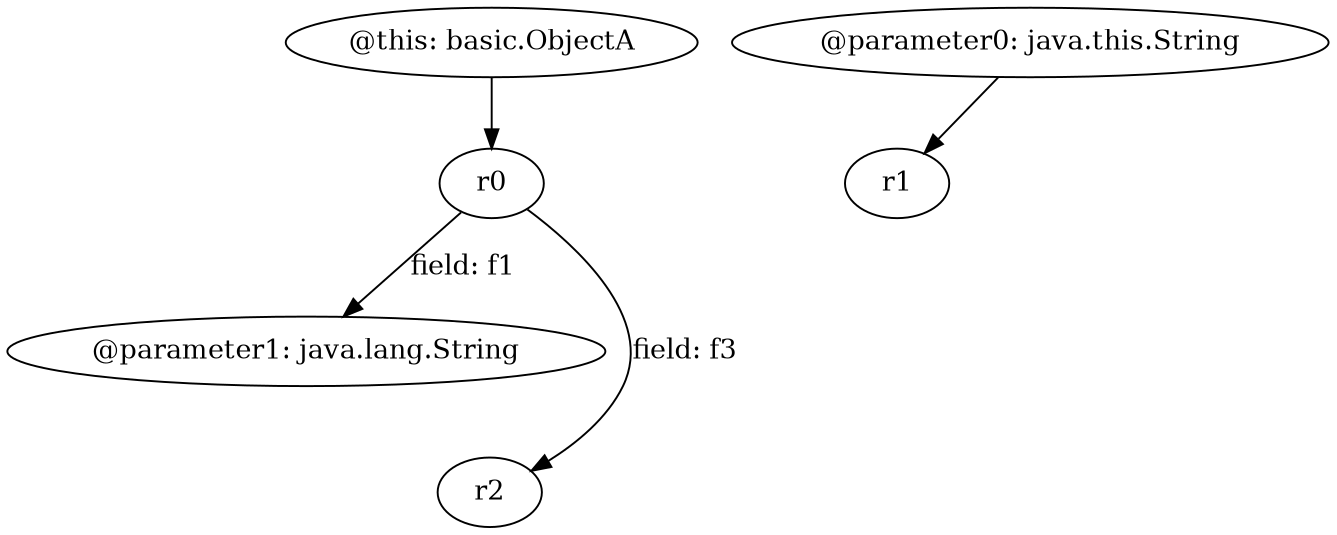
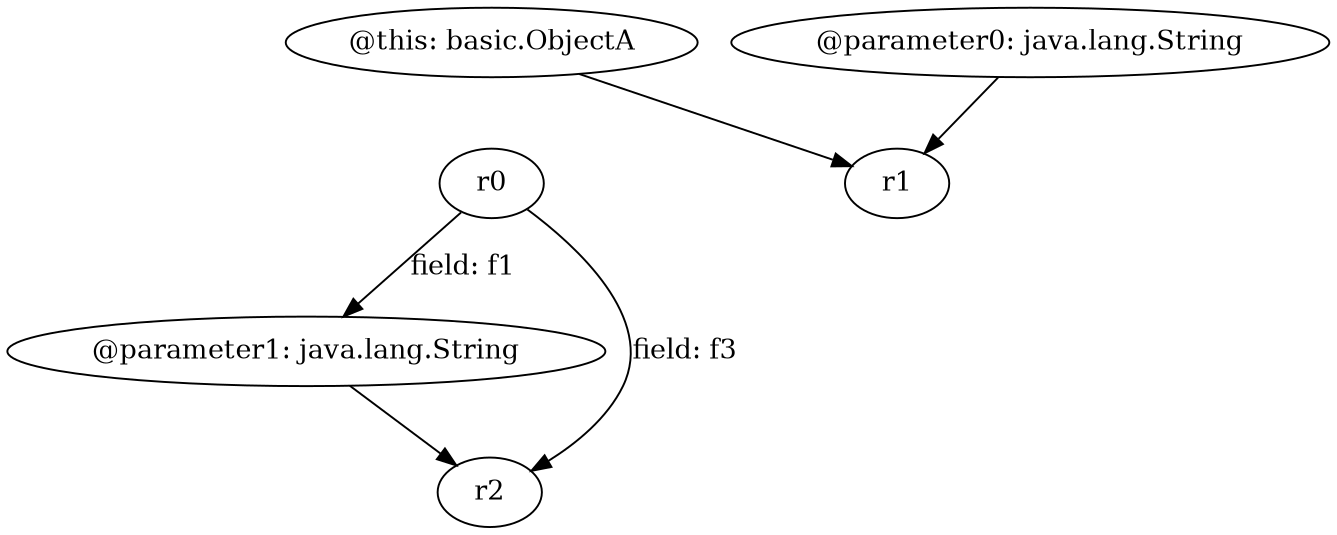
(1030, 42) -> (1030, 42)
(492, 103) -> (706, 117)
none -> (395, 420)
